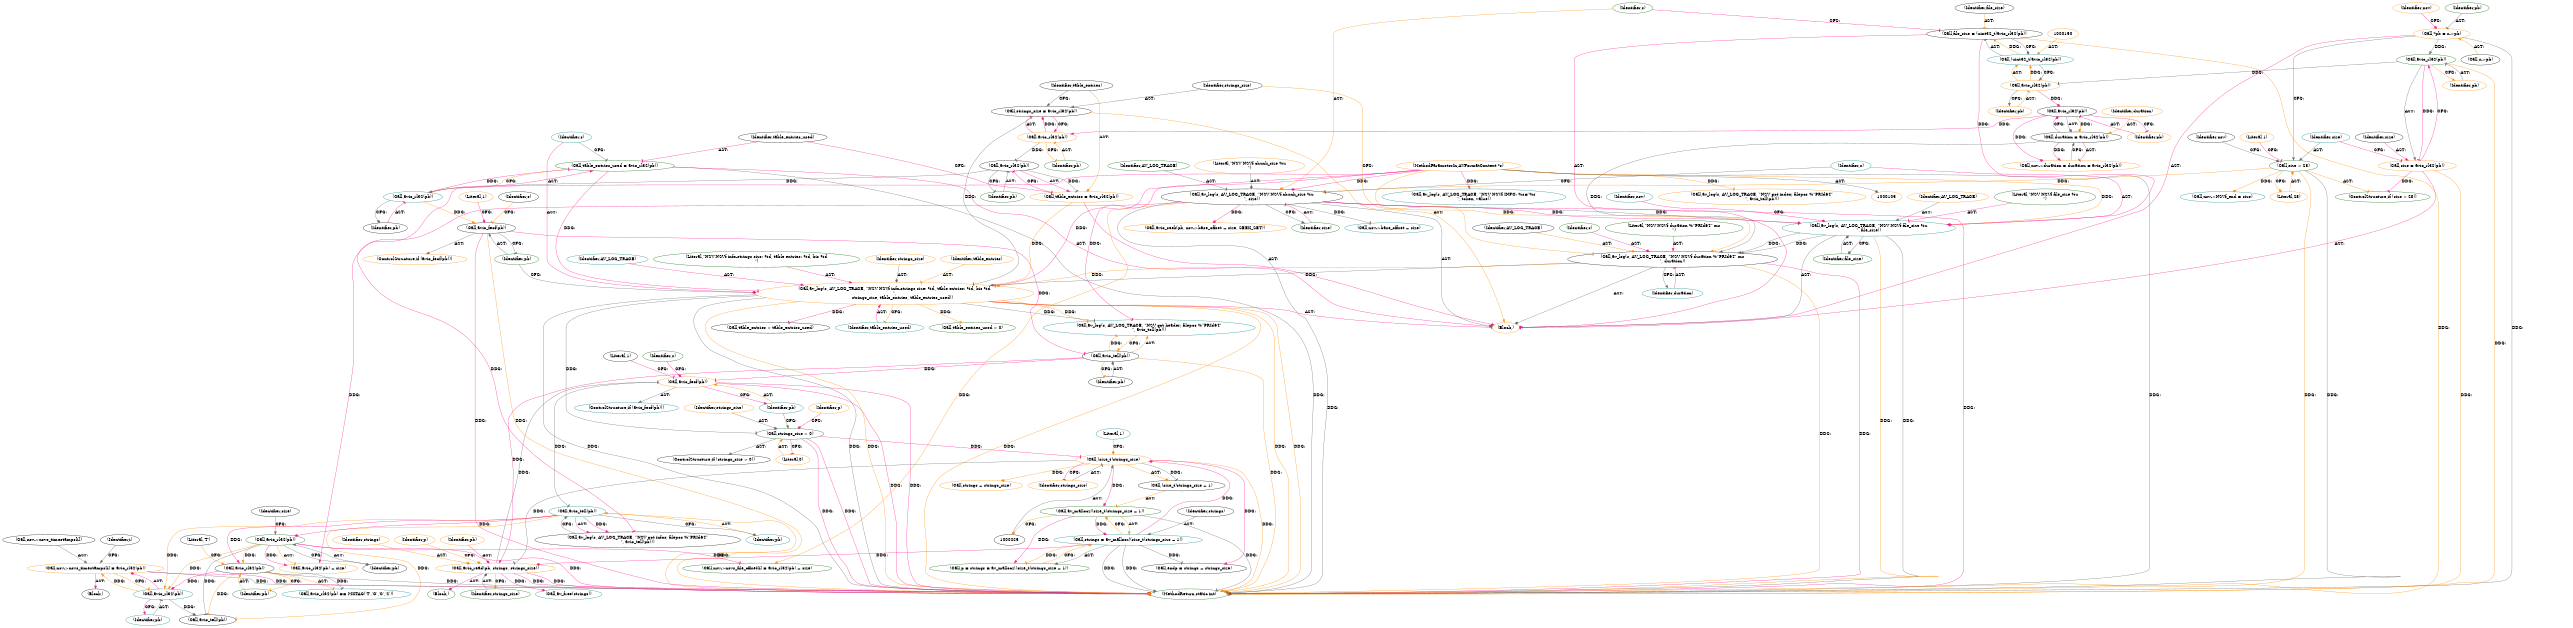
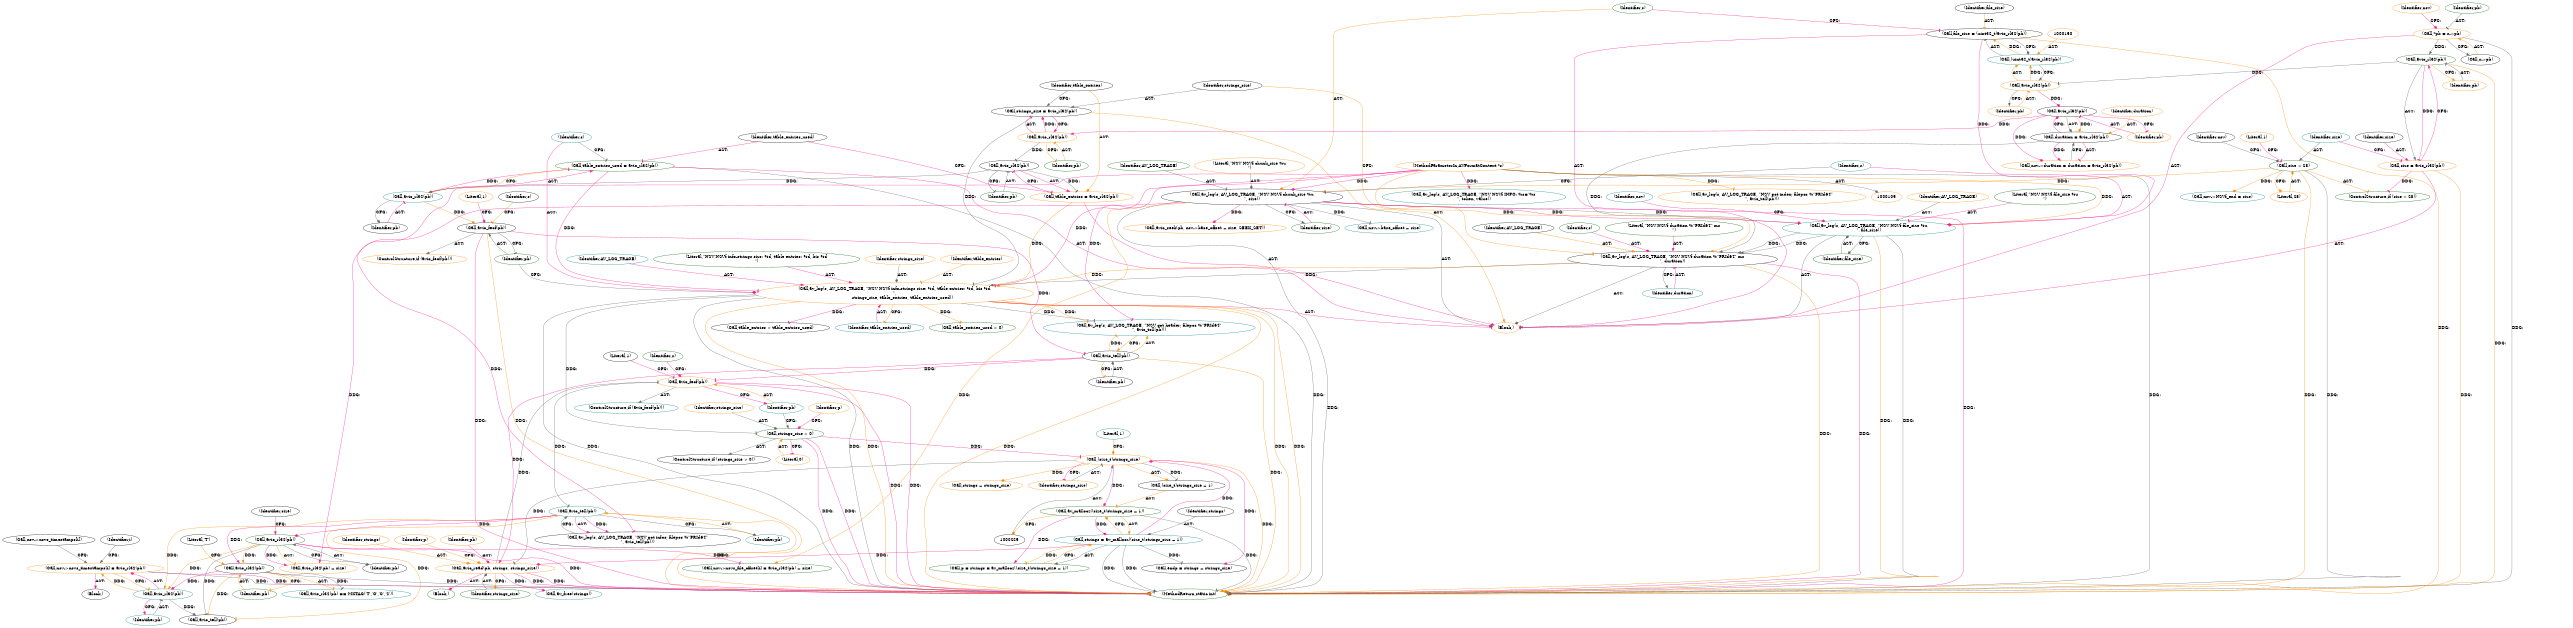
(2305, 52) -> (2456, 48)
(84, 555) -> (84, 555)
